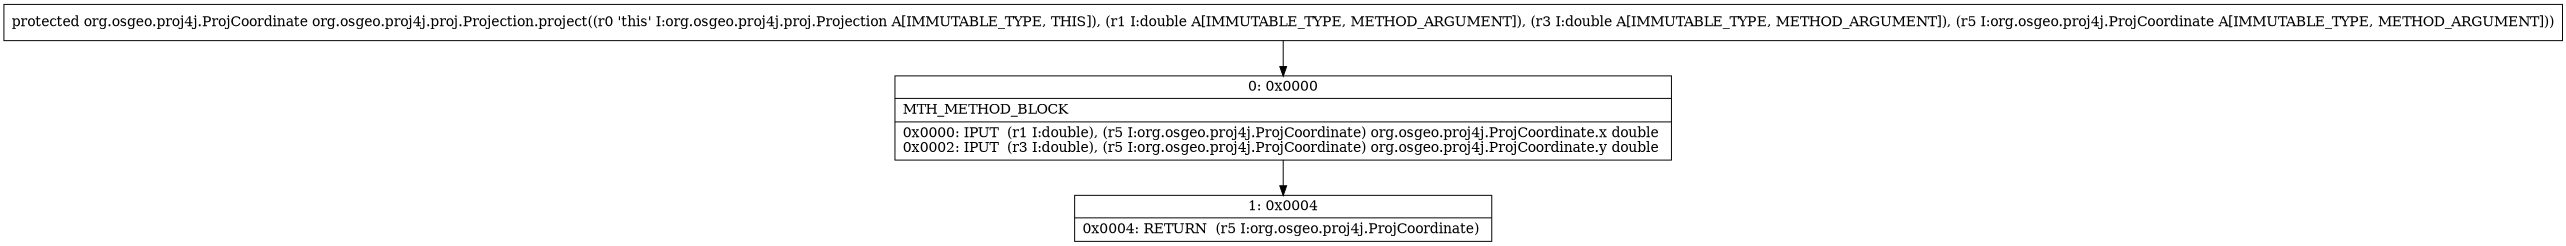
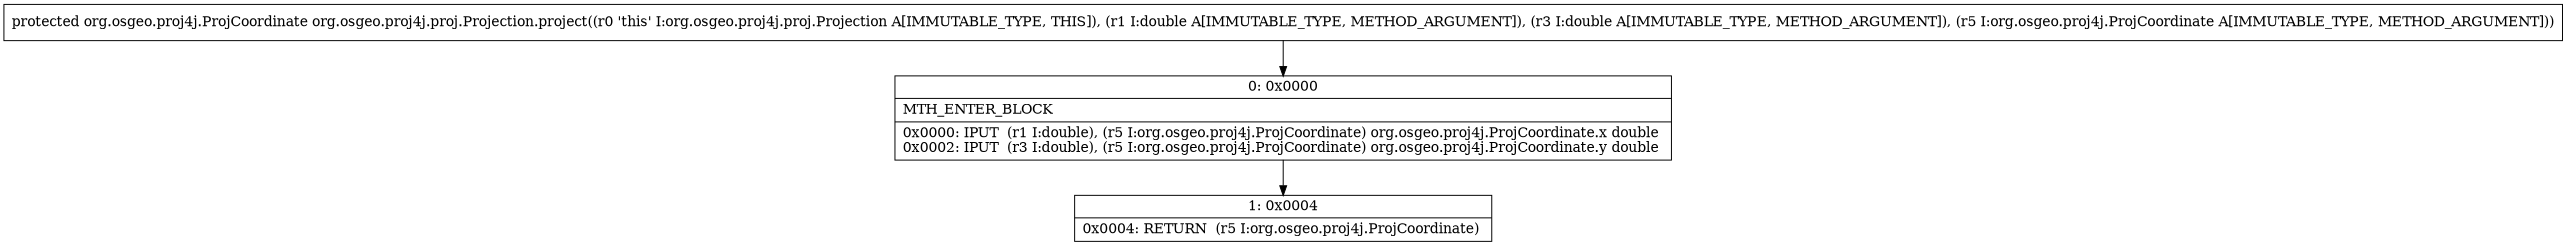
(986, 110) -> (978, 110)
